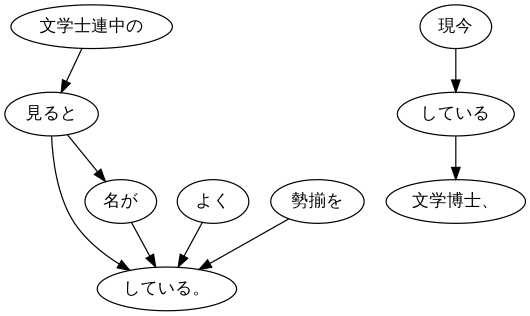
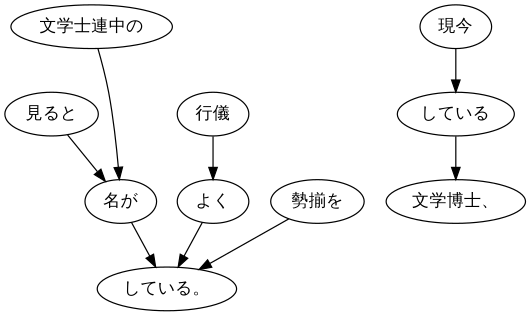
(74, 65) -> (111, 107)
none -> (213, 114)
(67, 210) -> none
